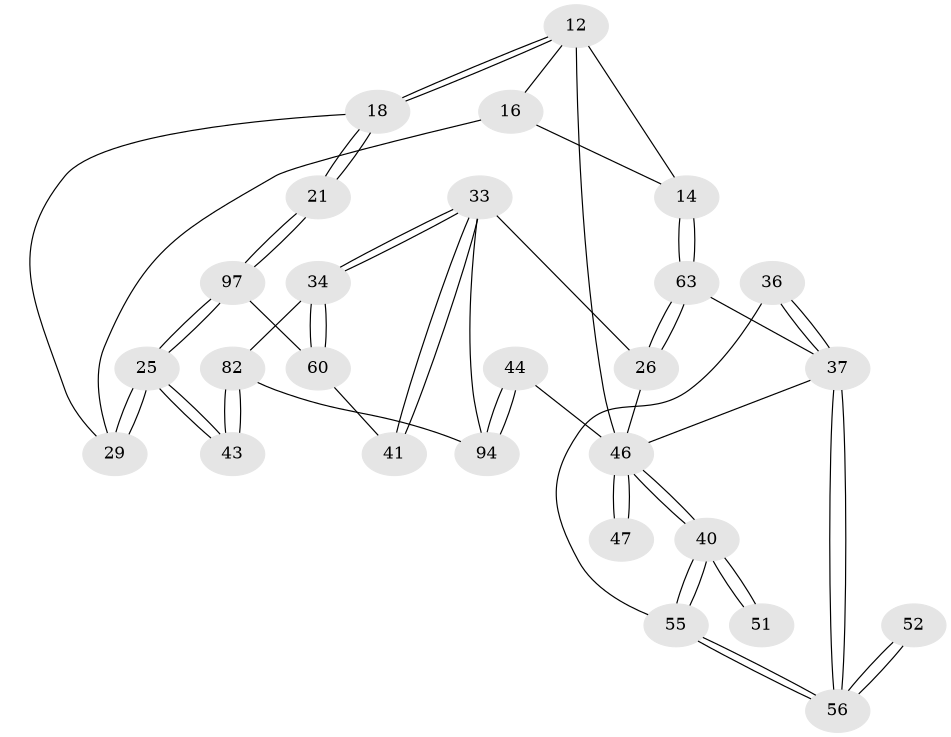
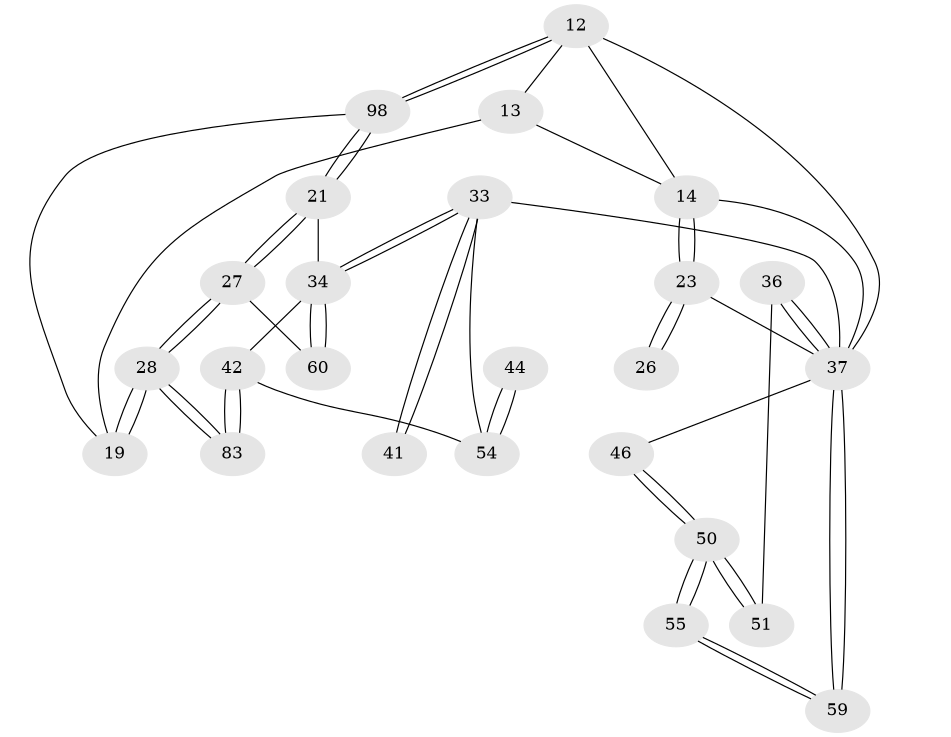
(378, 112) -> (378, 112)
(511, 112) -> (511, 112)
none -> (833, 239)
none -> (318, 240)
(585, 241) -> (794, 159)
(233, 283) -> (233, 283)
(563, 283) -> (710, 232)
(687, 283) -> (687, 283)
(147, 369) -> (147, 369)
(233, 369) -> (233, 369)
(349, 403) -> none
(568, 411) -> none
(633, 415) -> none
(575, 439) -> (767, 454)
(115, 454) -> (115, 454)
(233, 454) -> (233, 454)
(487, 454) -> (487, 454)
(621, 540) -> none
(707, 540) -> (707, 540)
(914, 625) -> none
(838, 711) -> (838, 711)
